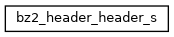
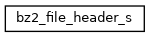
(87, 19) -> (75, 19)
